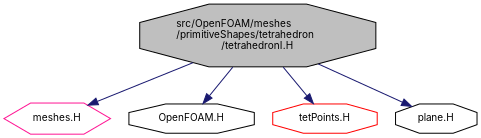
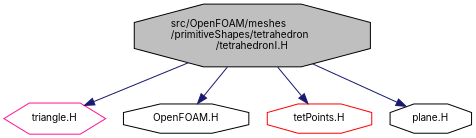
(57, 119) -> (55, 119)
